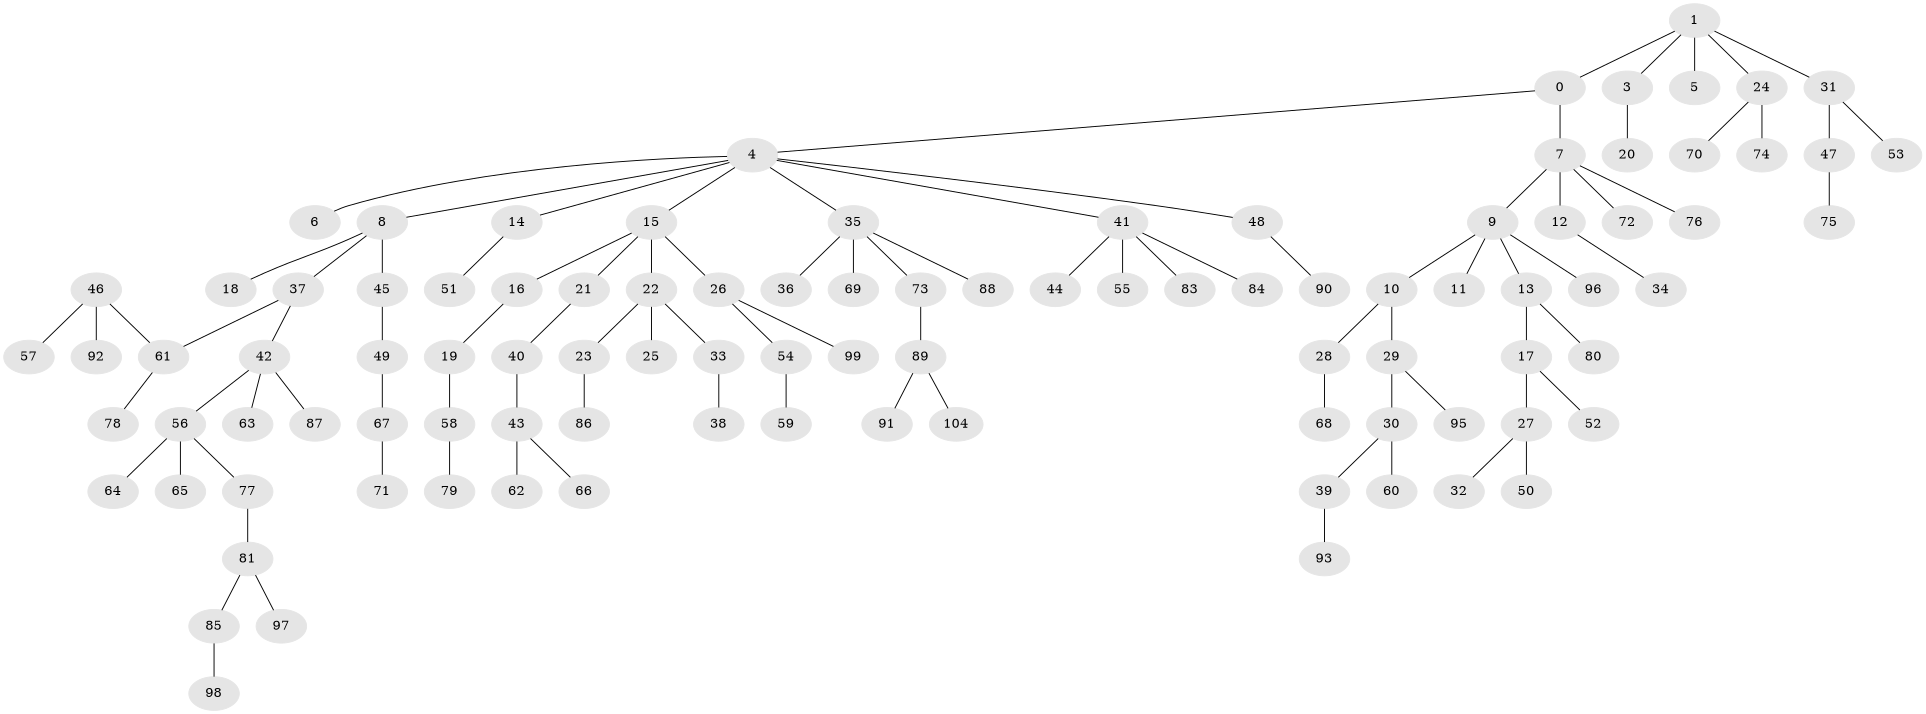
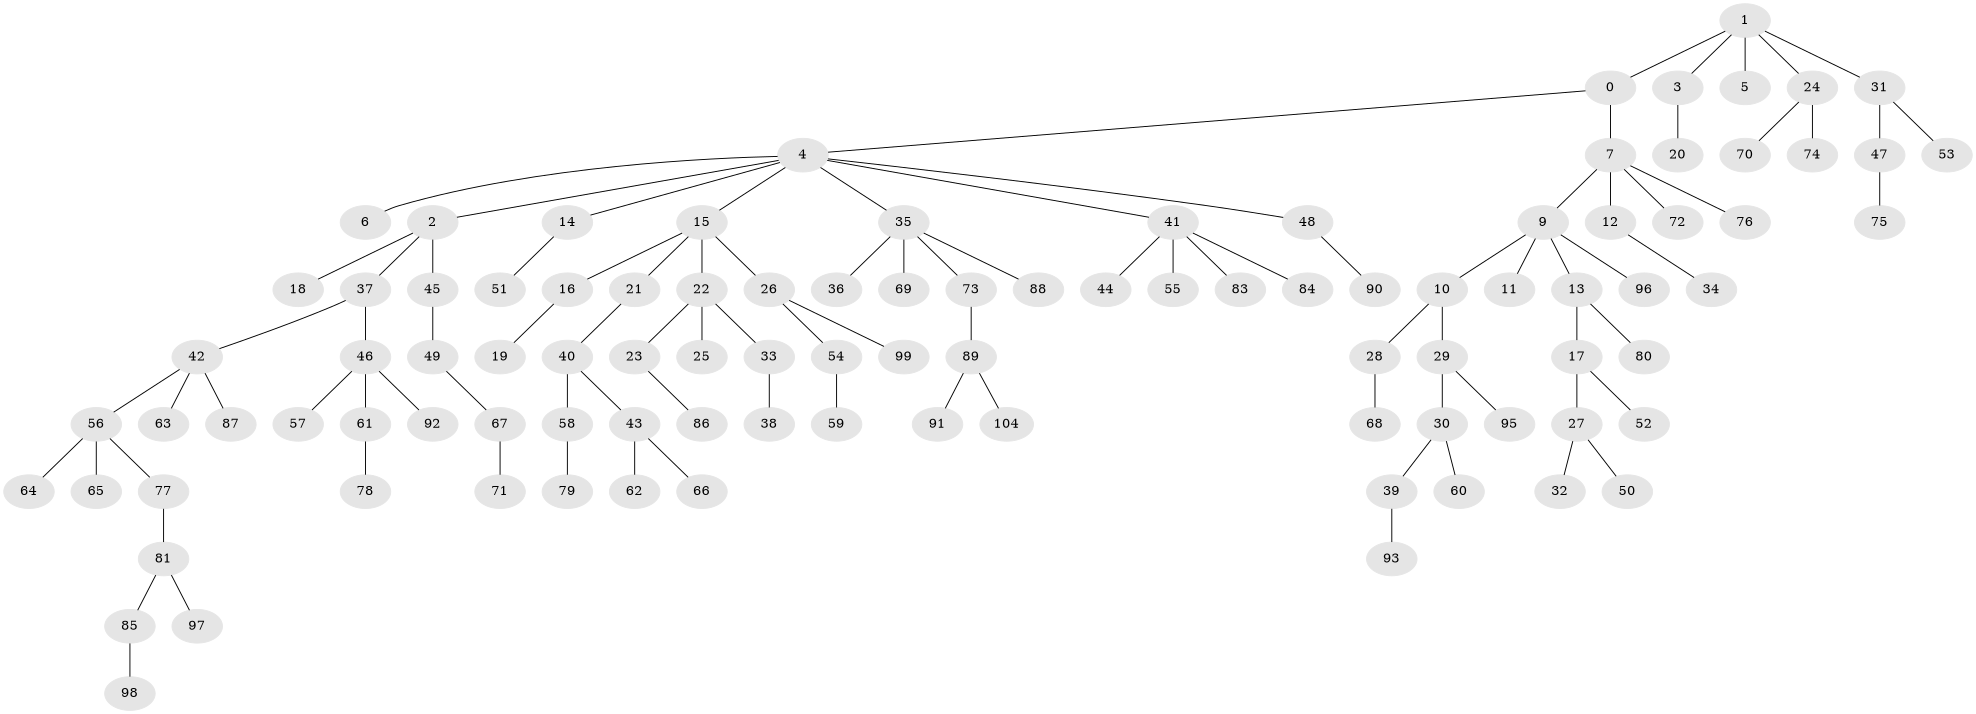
(382, 222) -> (433, 222)
(231, 323) -> (365, 324)
(450, 391) -> (567, 391)
